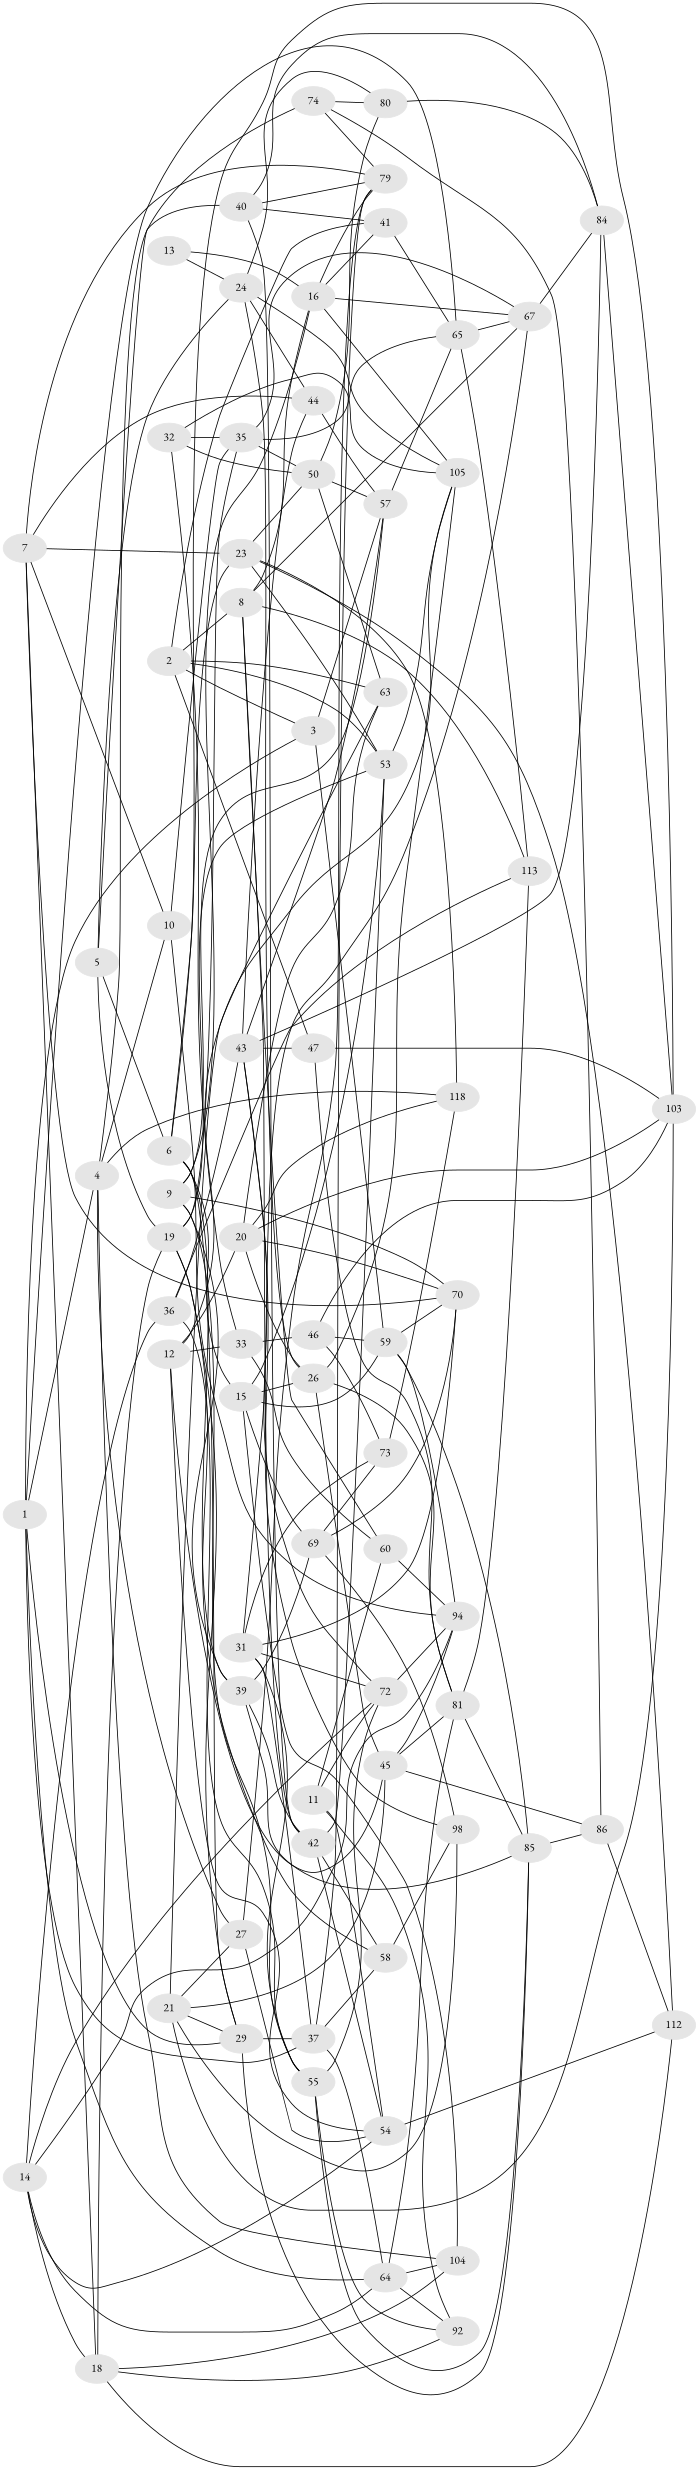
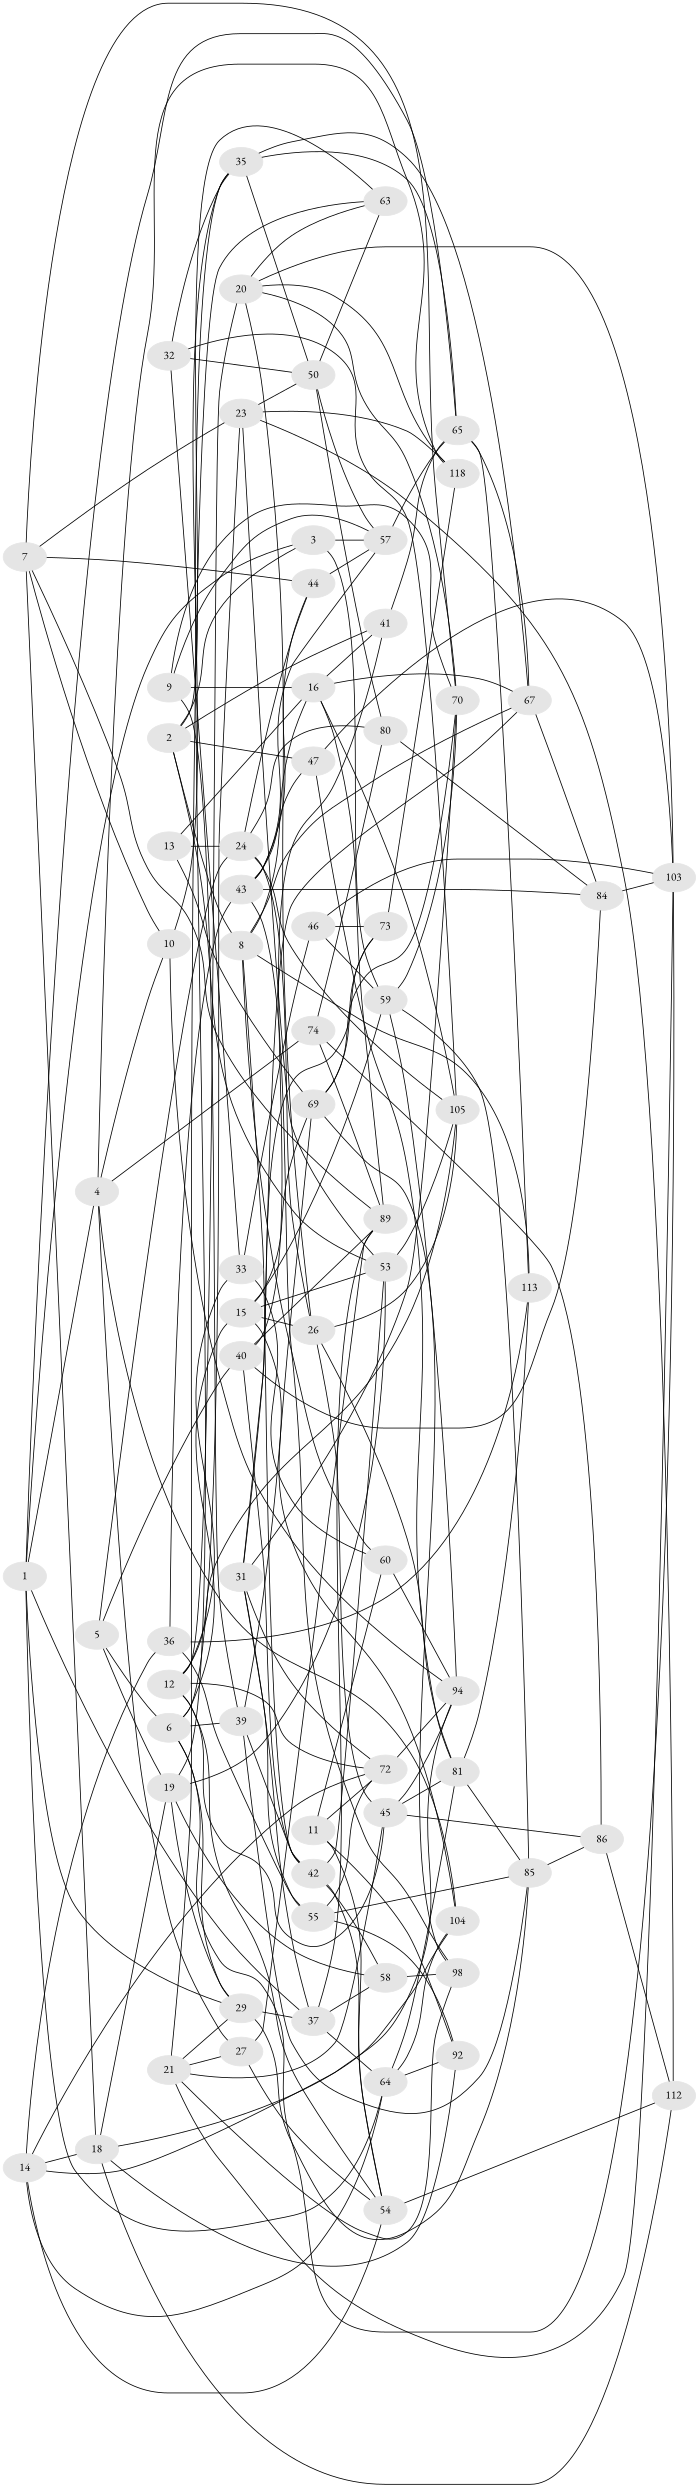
(385, 179) -> (385, 1219)
none -> (228, 982)
(286, 1546) -> (282, 1732)
(266, 1856) -> none
